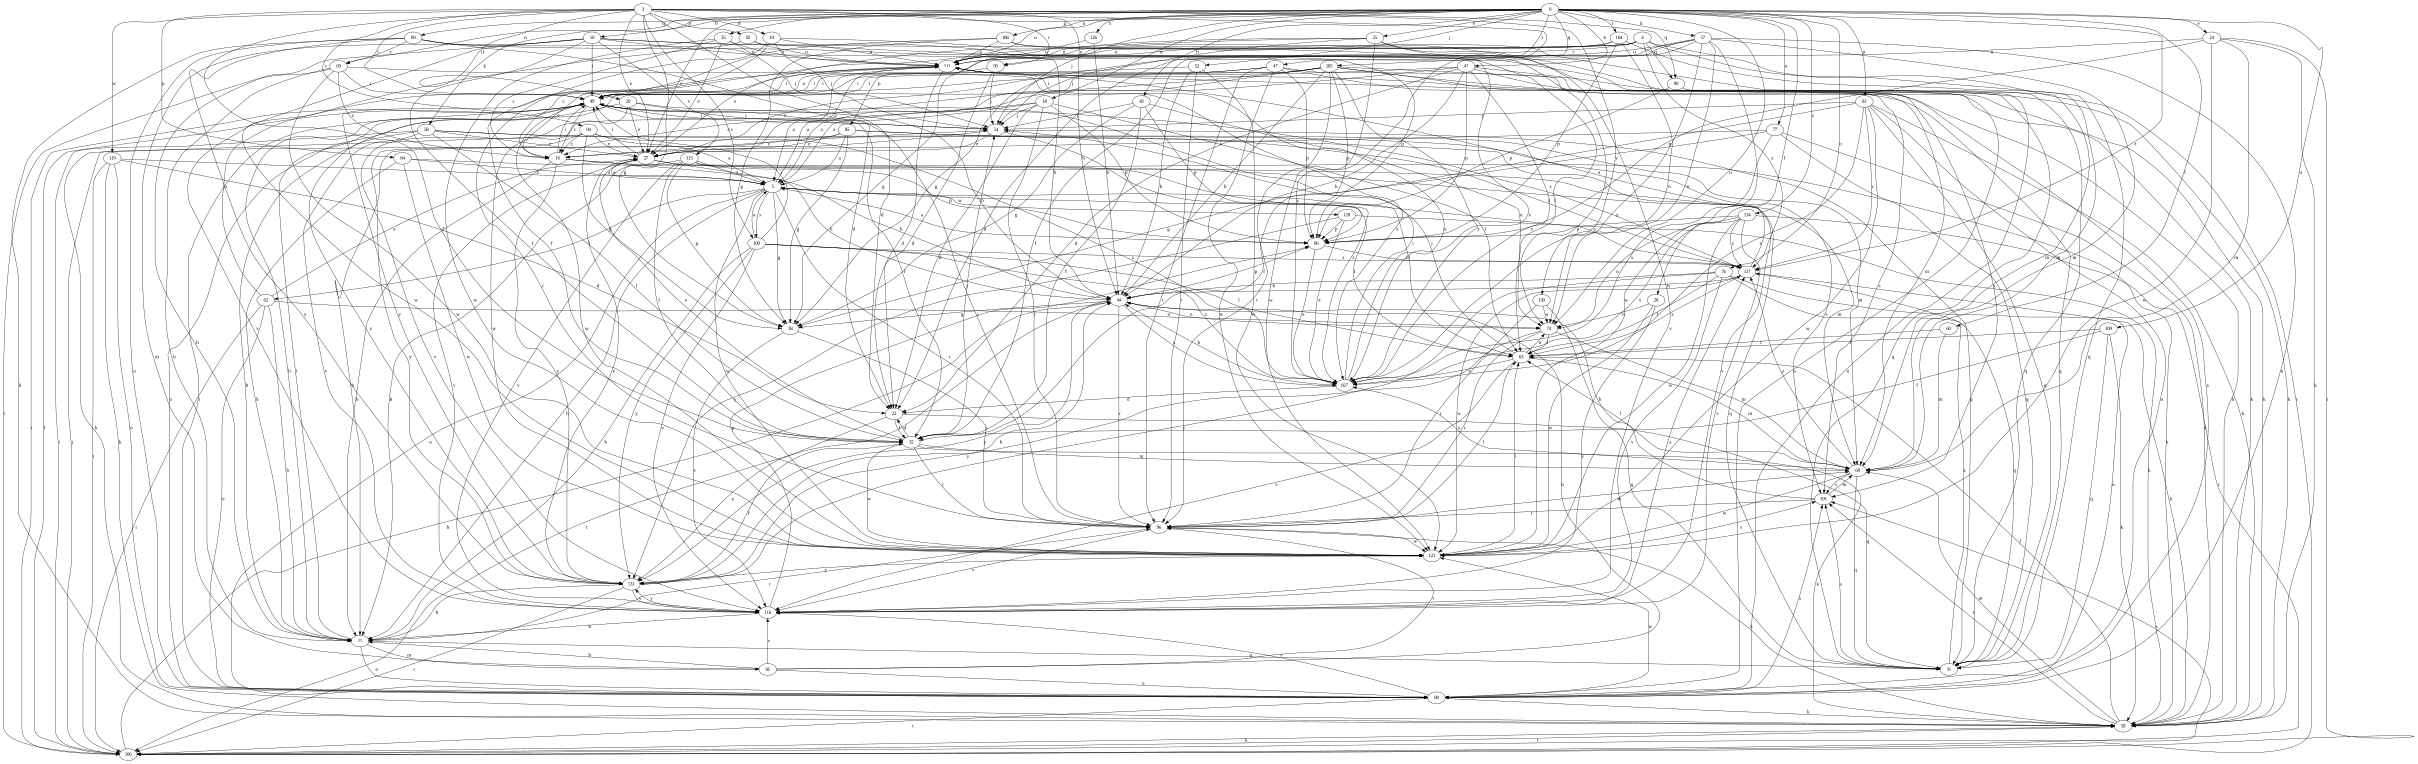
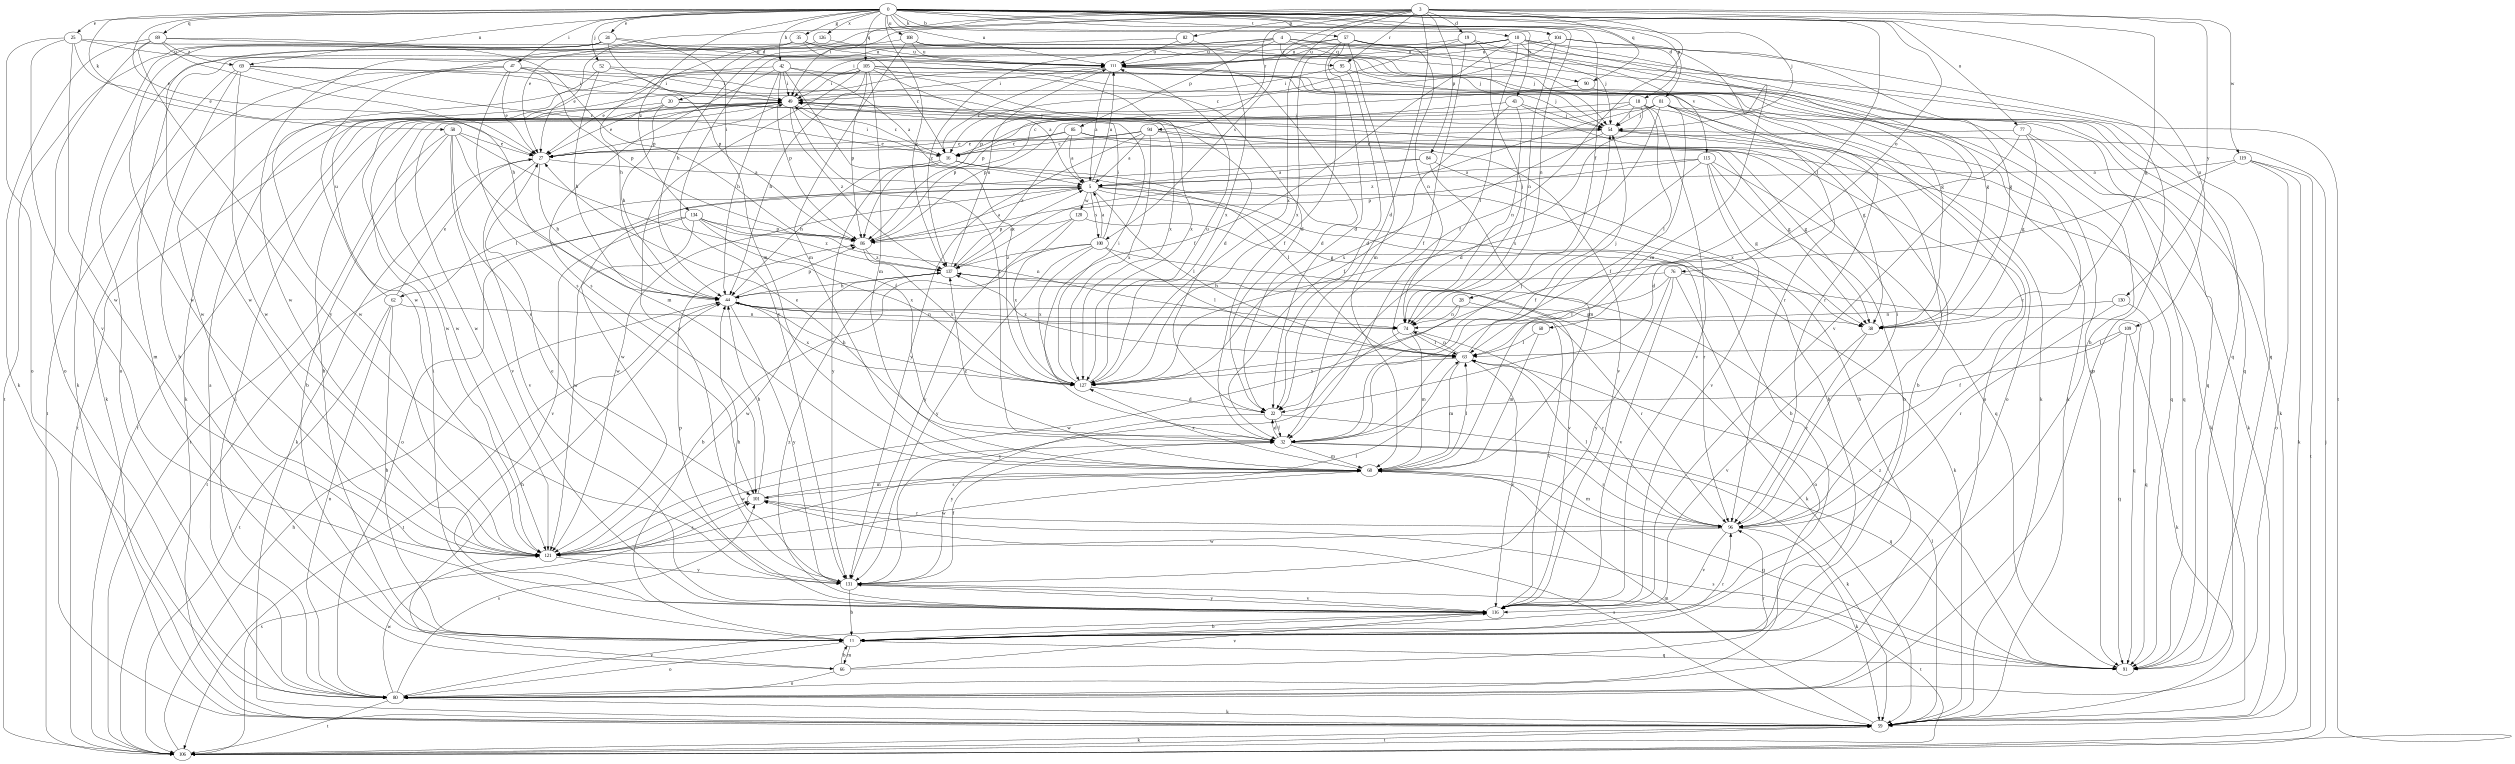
(800, 81) -> none
(1345, 385) -> (1083, 385)
